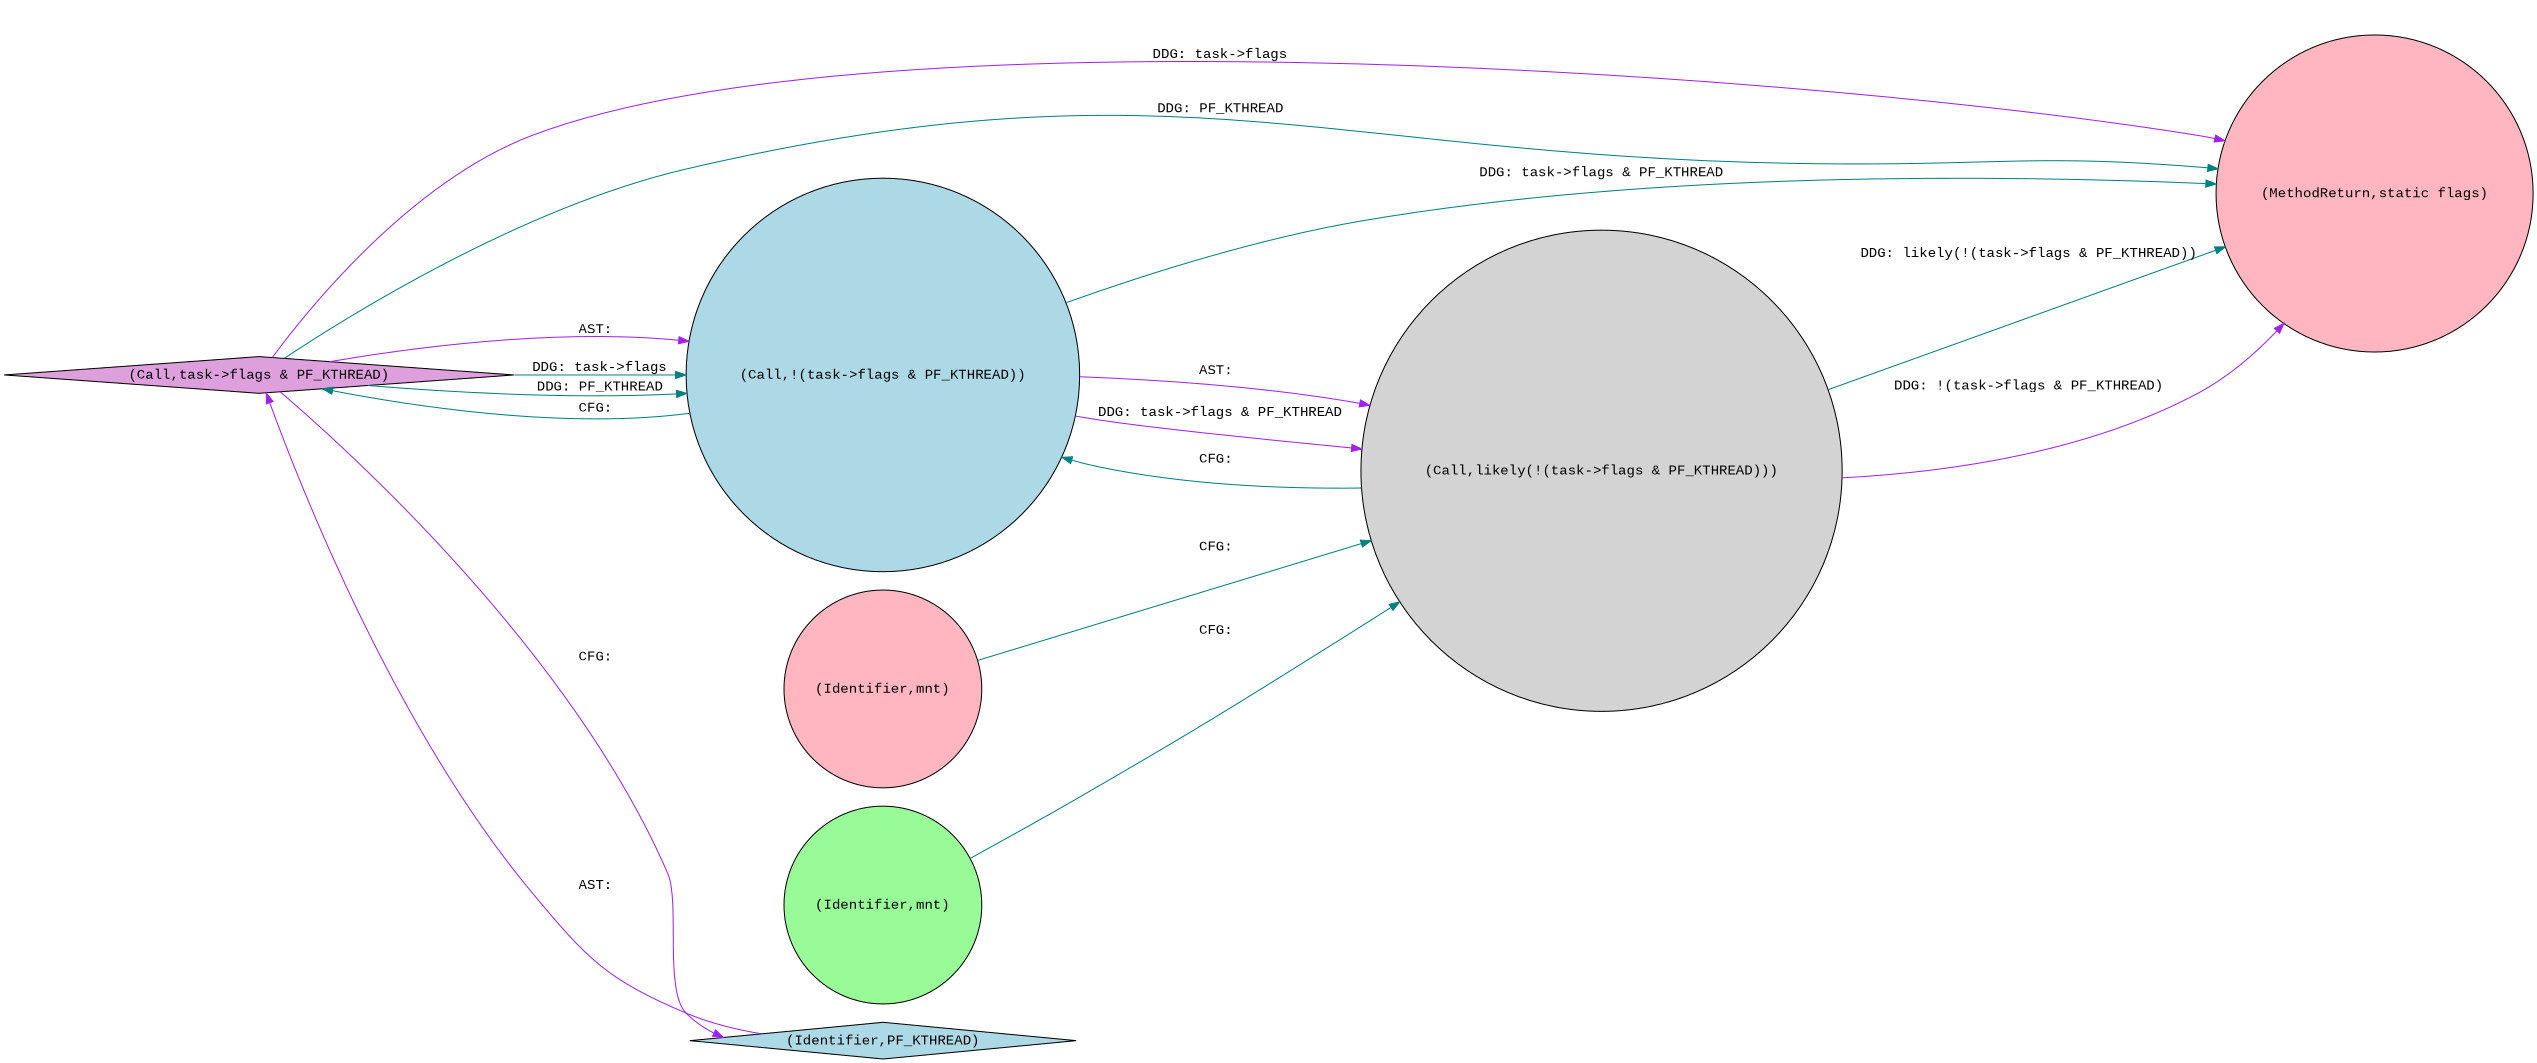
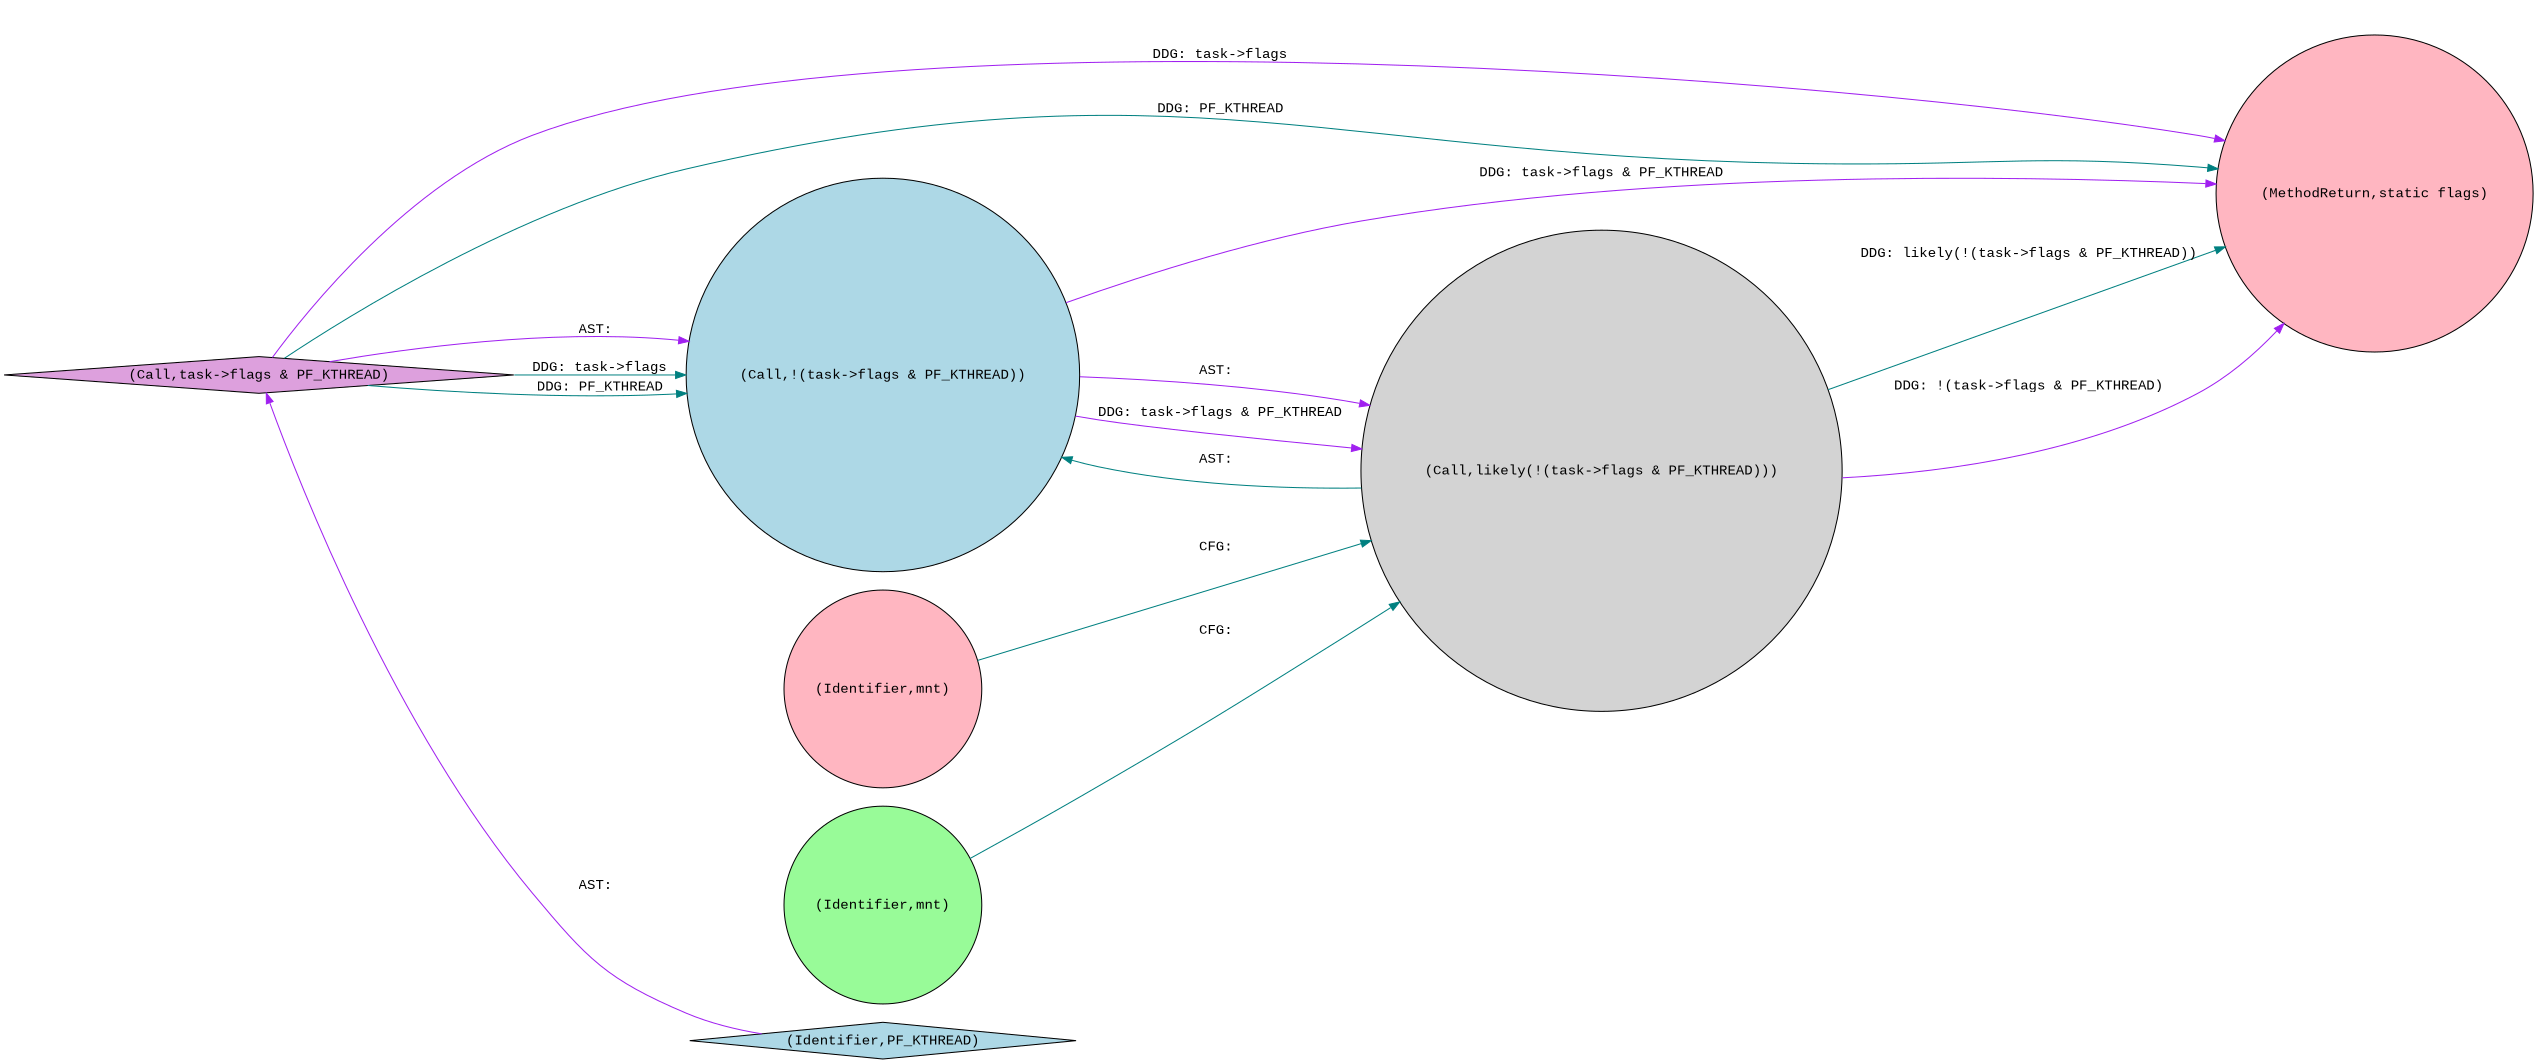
(1629, 190) -> (1629, 190)
(511, 415) -> none
(1220, 459) -> (1220, 459)
(553, 682) -> none
